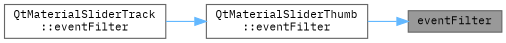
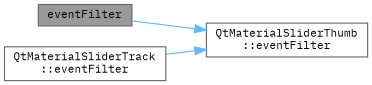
(382, 21) -> (163, 25)
